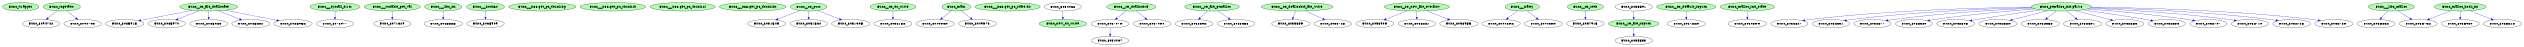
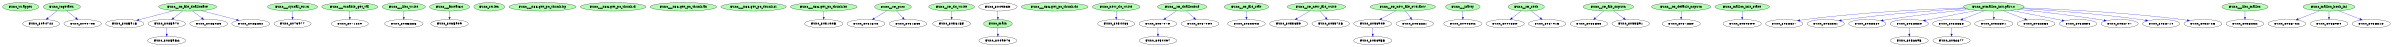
(443, 7) -> (404, 7)
(485, 7) -> (450, 7)
none -> (489, 7)
none -> (683, 7)
(1007, 7) -> (1055, 7)
(1212, 7) -> (1246, 7)
(1297, 7) -> (1316, 7)
(1960, 13) -> (1952, 31)
(947, 14) -> (998, 14)
(1063, 14) -> (1116, 14)
(1634, 14) -> (1619, 15)
(251, 15) -> (167, 31)
(829, 15) -> (824, 14)
(1437, 15) -> (1373, 31)
(1532, 15) -> (1517, 15)
(2006, 15) -> (1909, 31)
(2404, 15) -> none
(809, 24) -> (908, 24)
(1236, 24) -> none
(2334, 24) -> none
